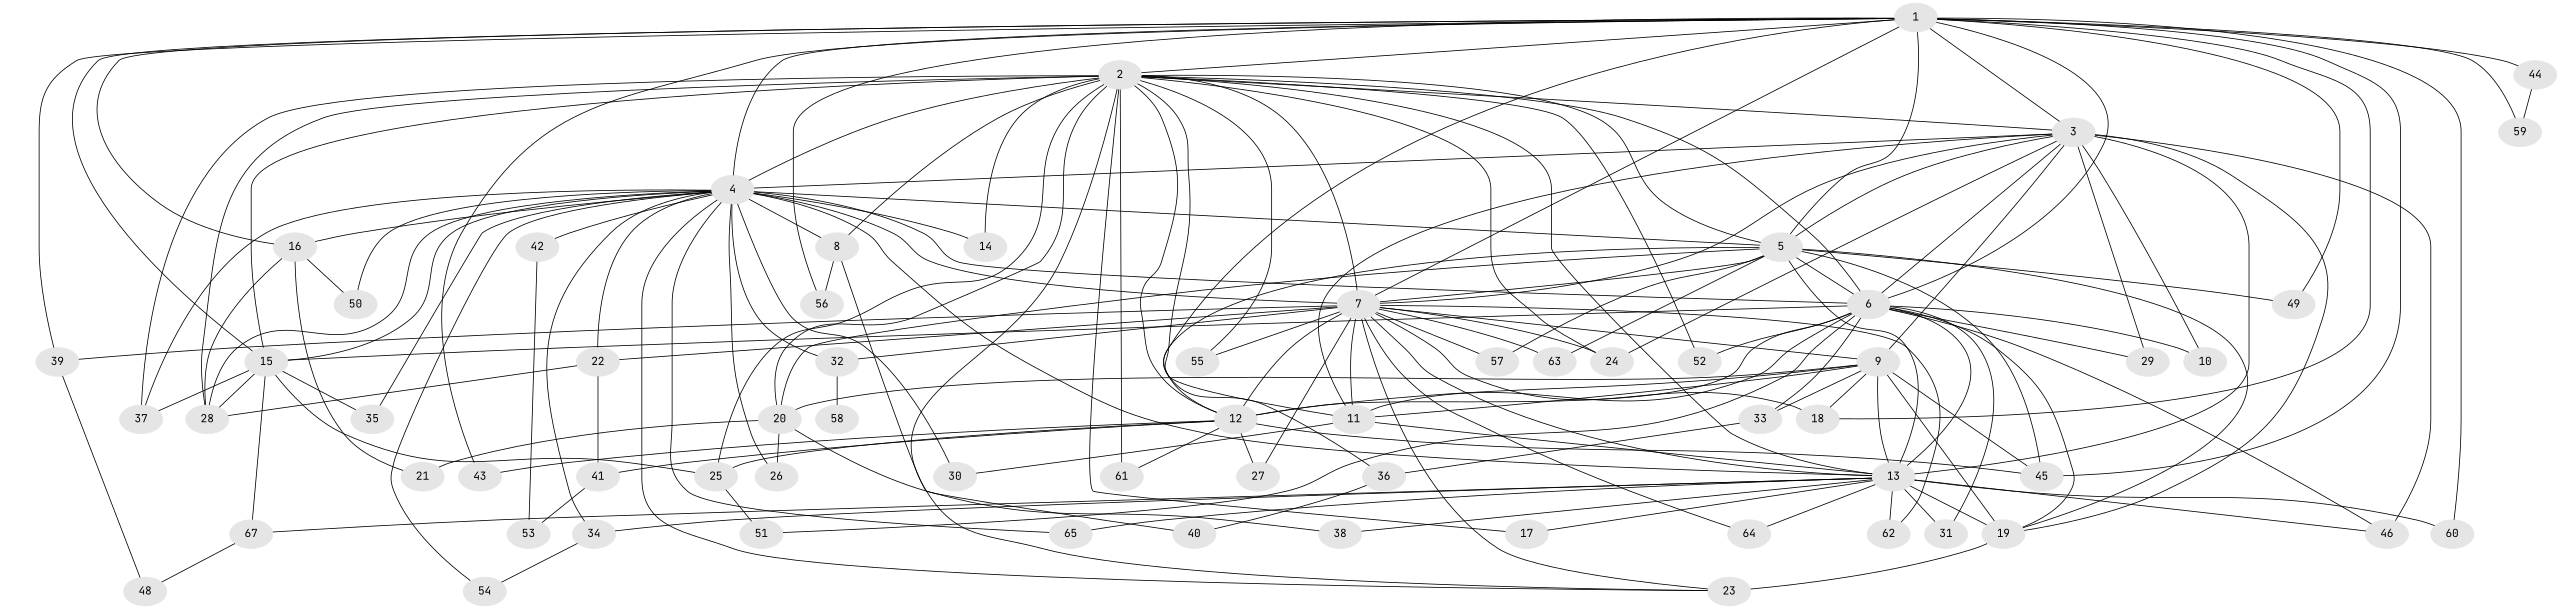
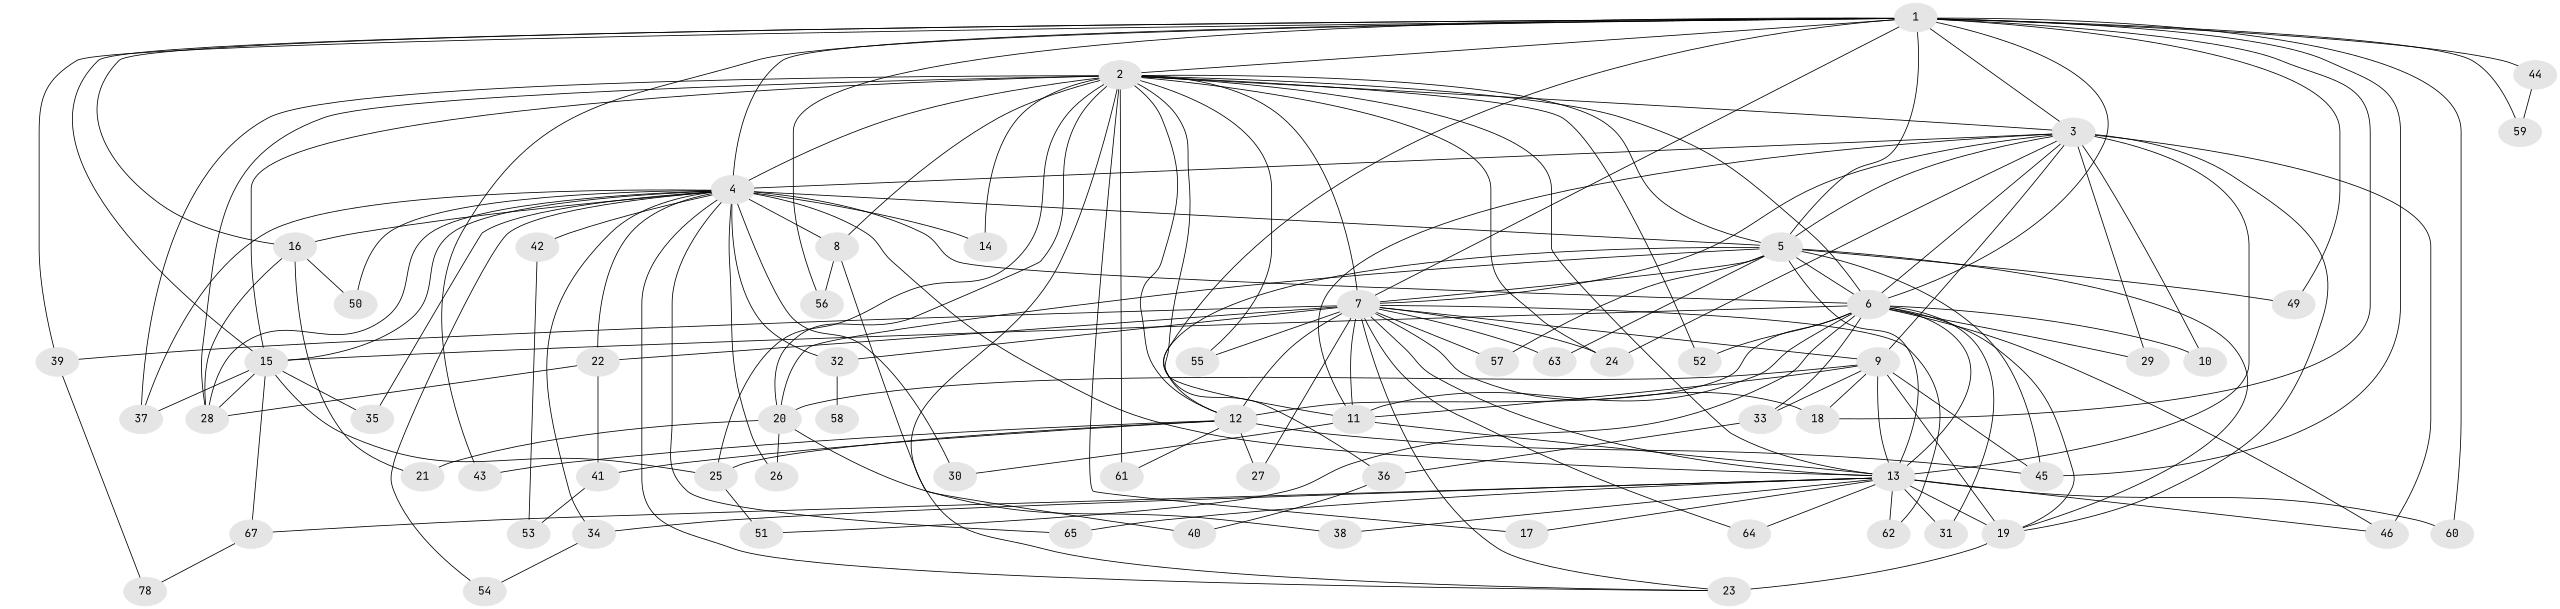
(1037, 283) -> none
(1557, 388) -> none
(145, 592) -> (145, 592)
